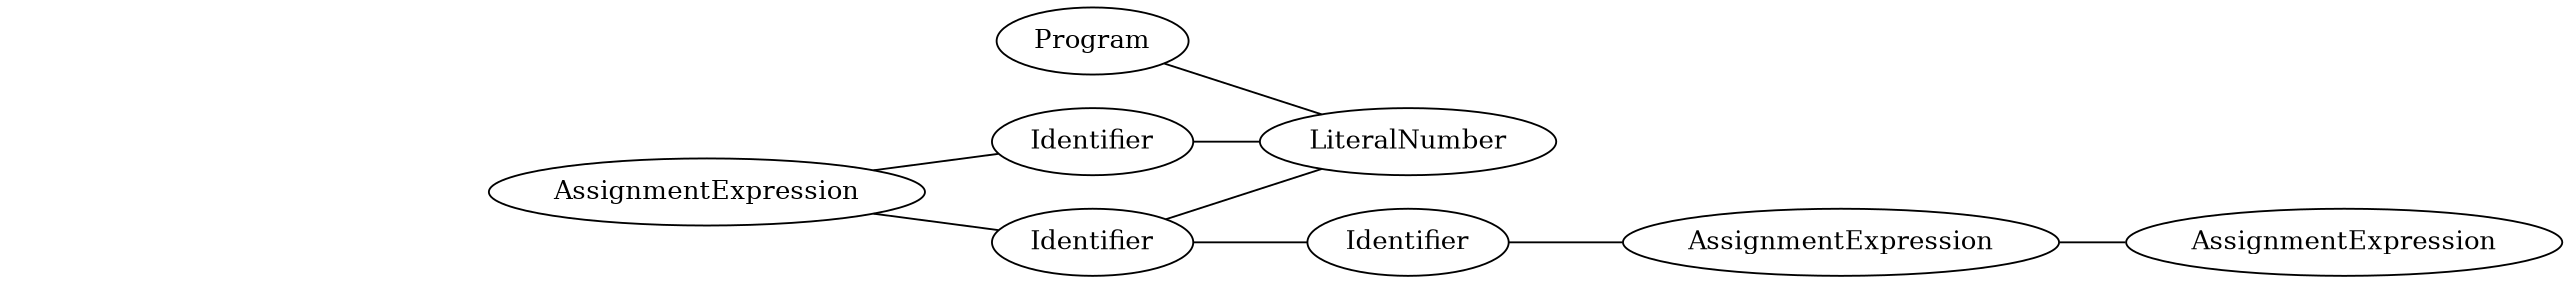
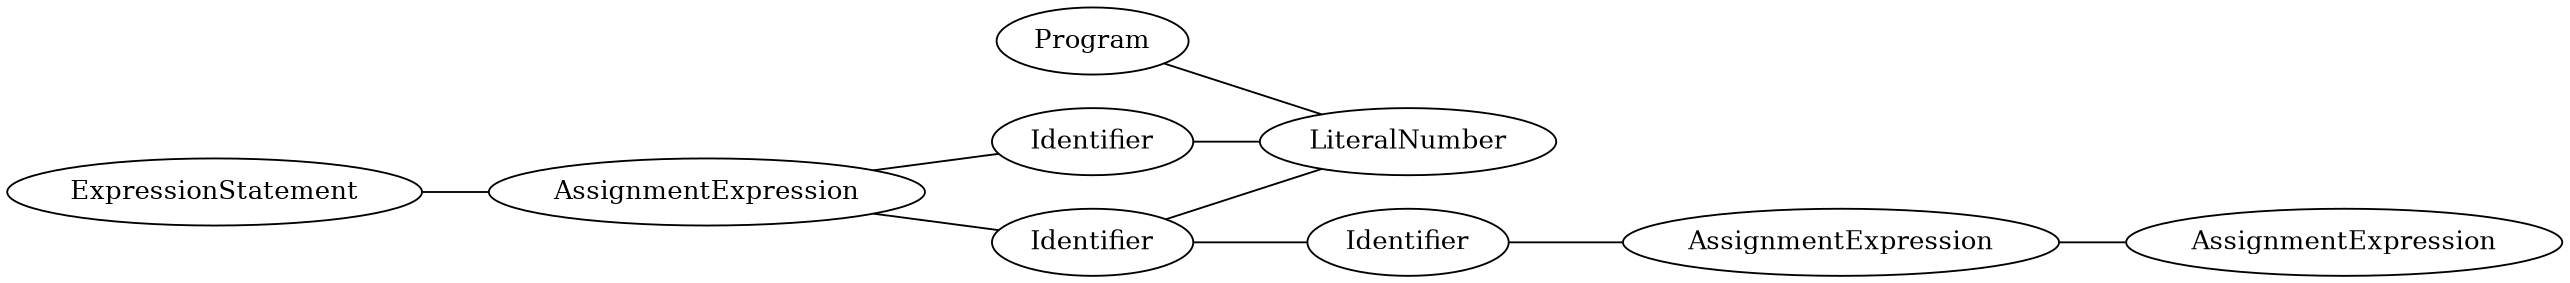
none -> (215, 192)
